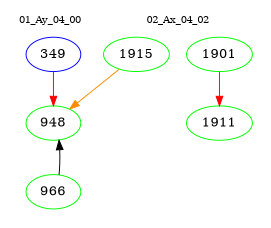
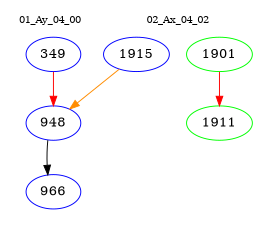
(136, 54) -> (136, 54)
(53, 123) -> (53, 123)
(60, 162) -> (47, 153)
(53, 192) -> (53, 192)
